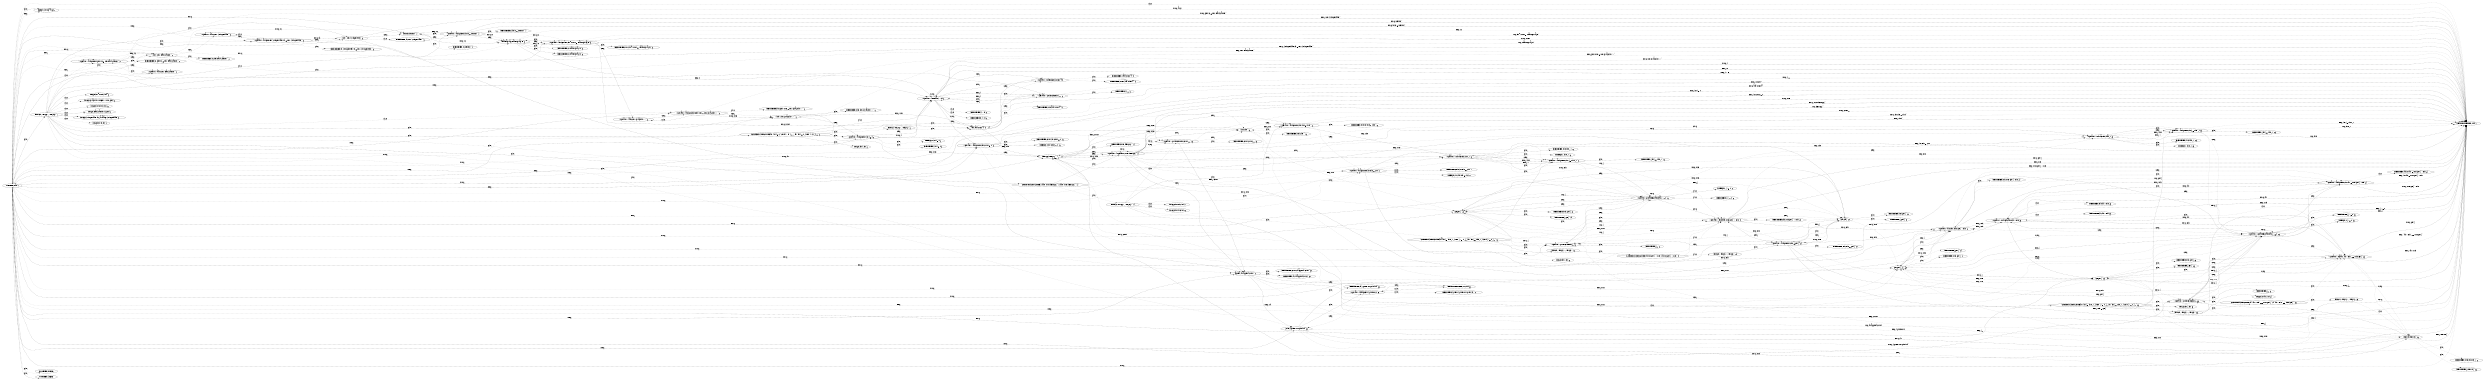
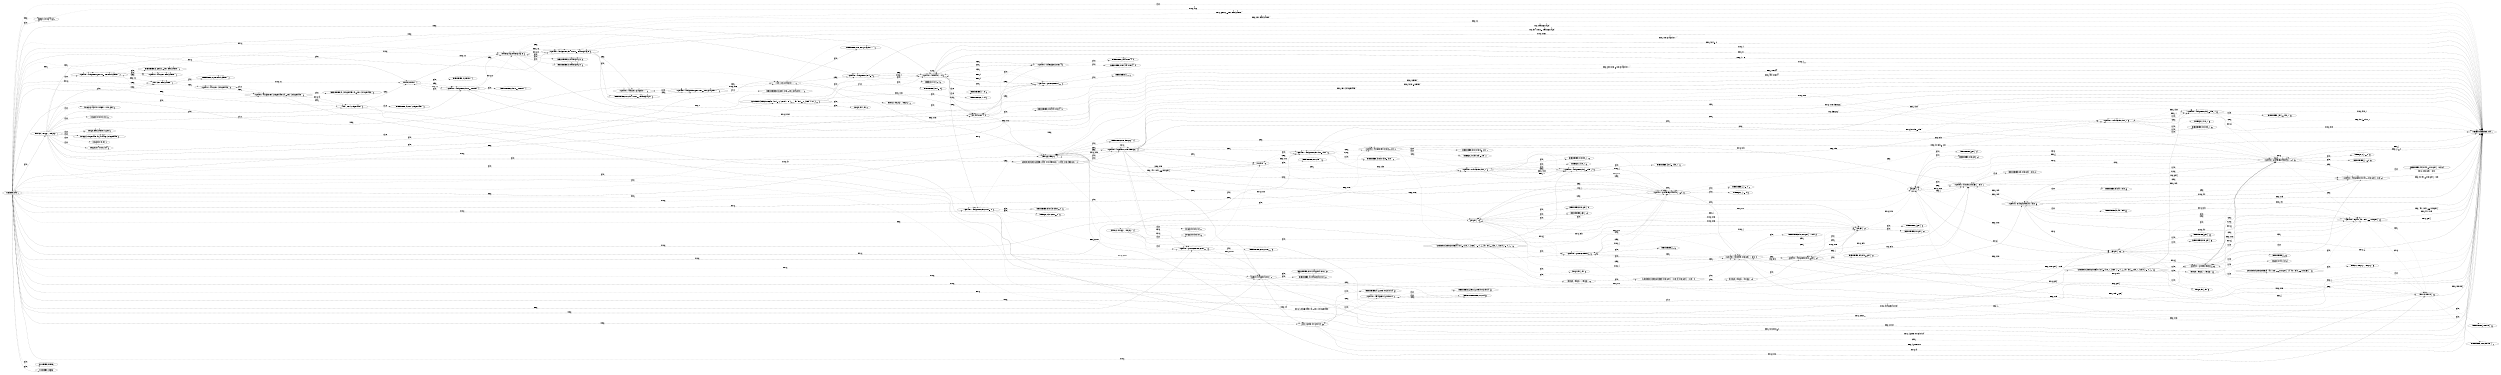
(1151, 126) -> (1159, 170)
(640, 172) -> none
